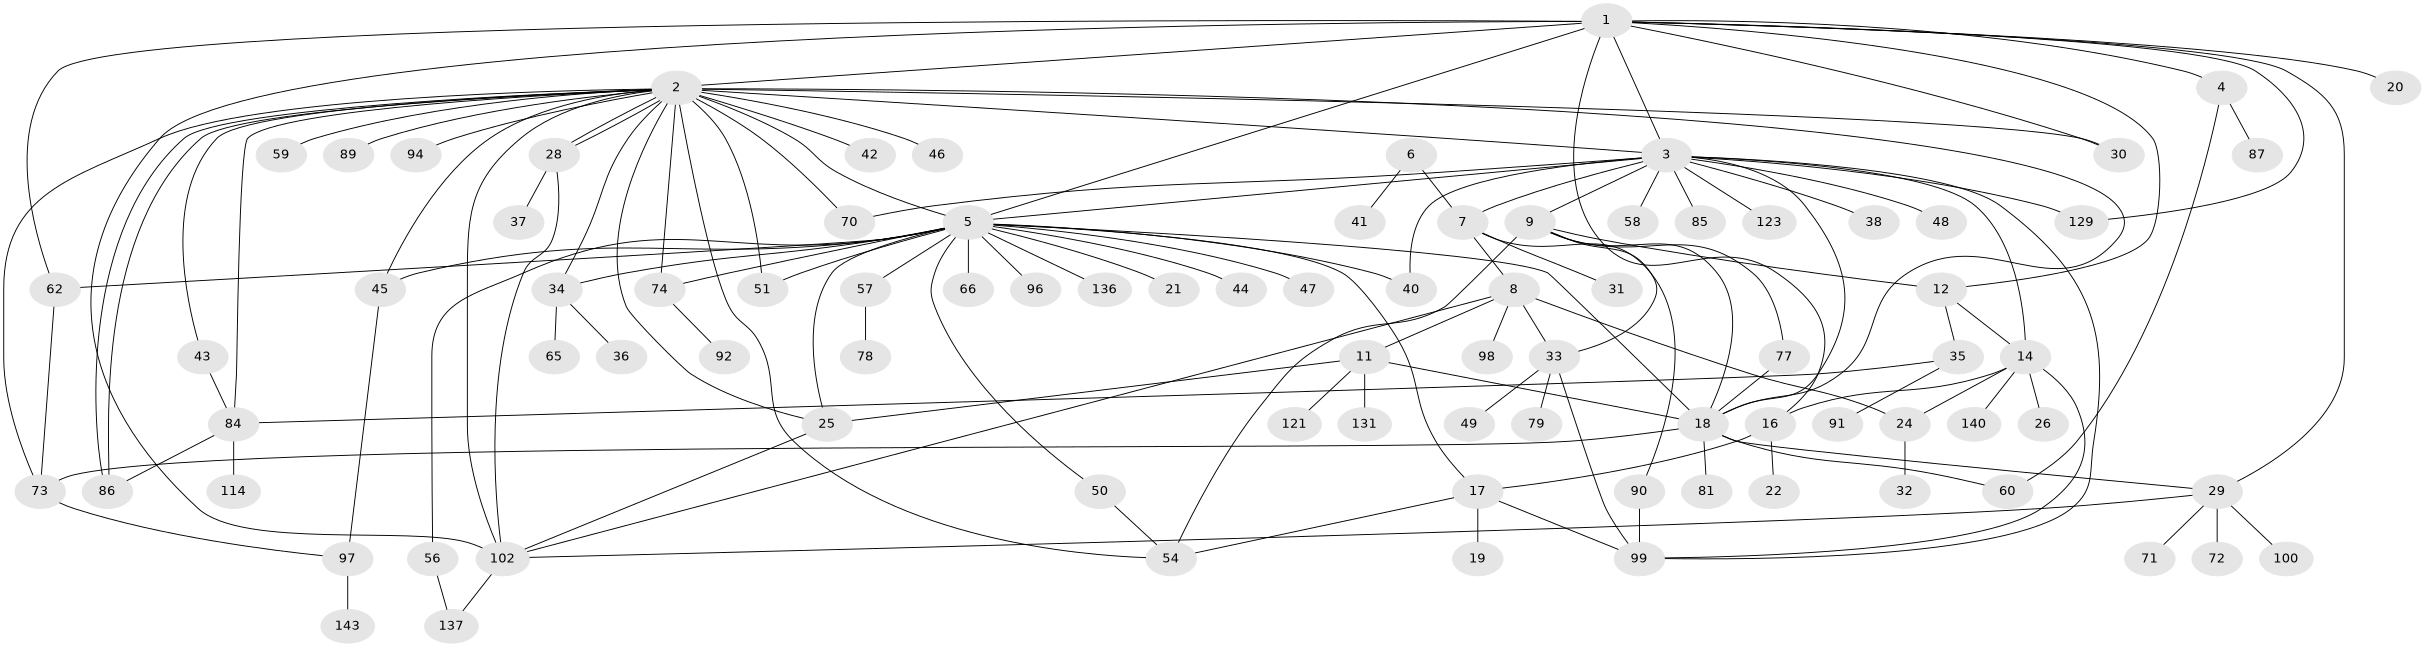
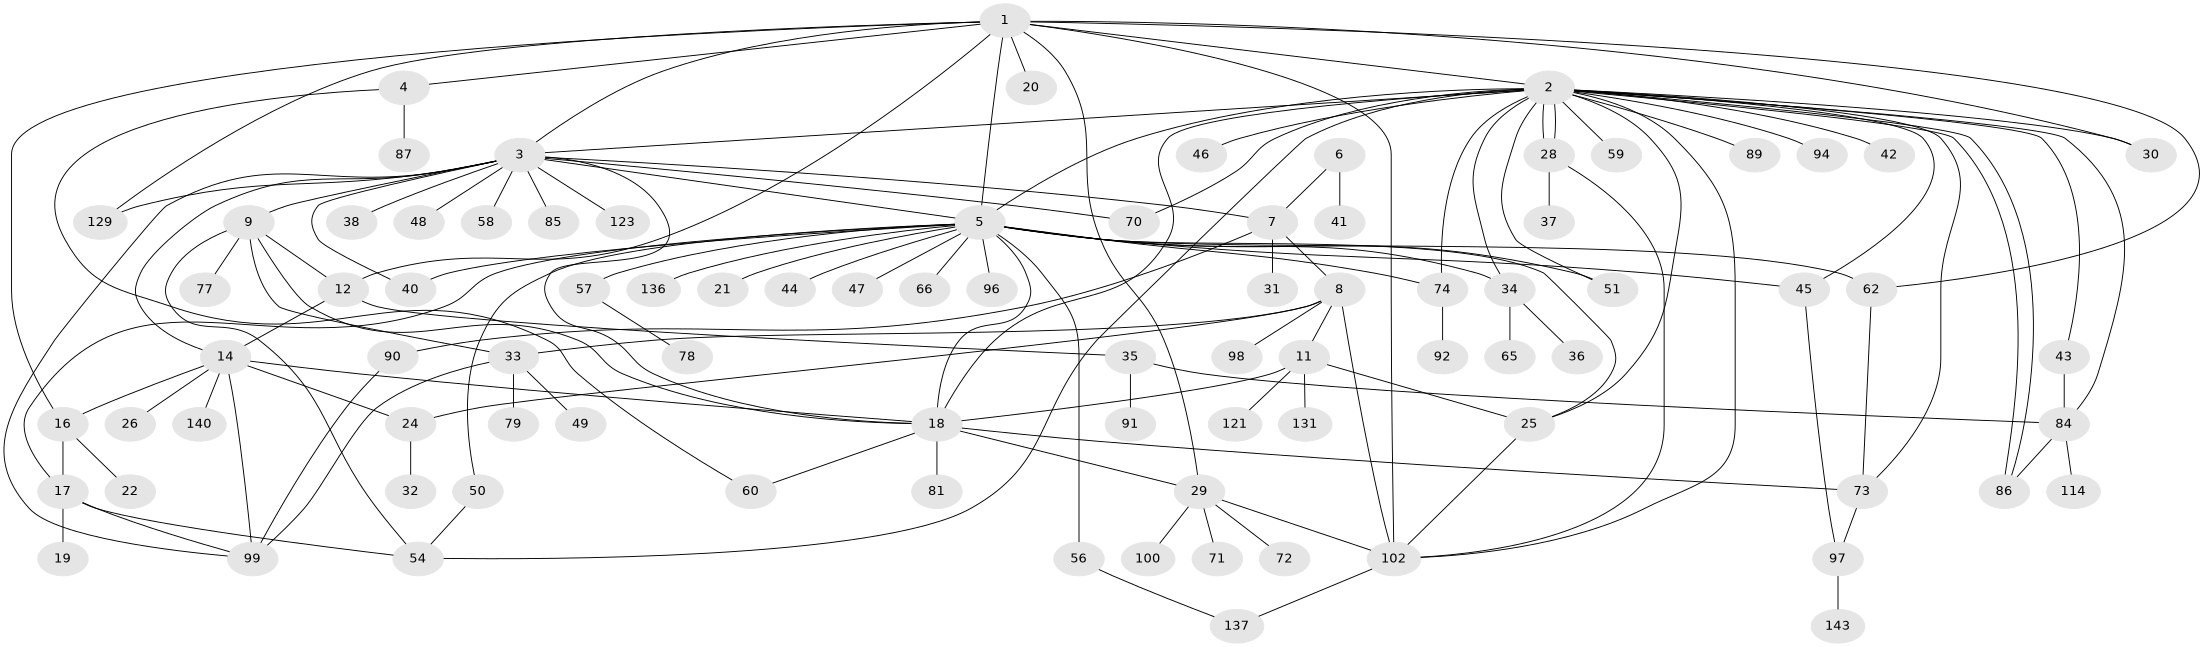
(1744, 391) -> (531, 390)
